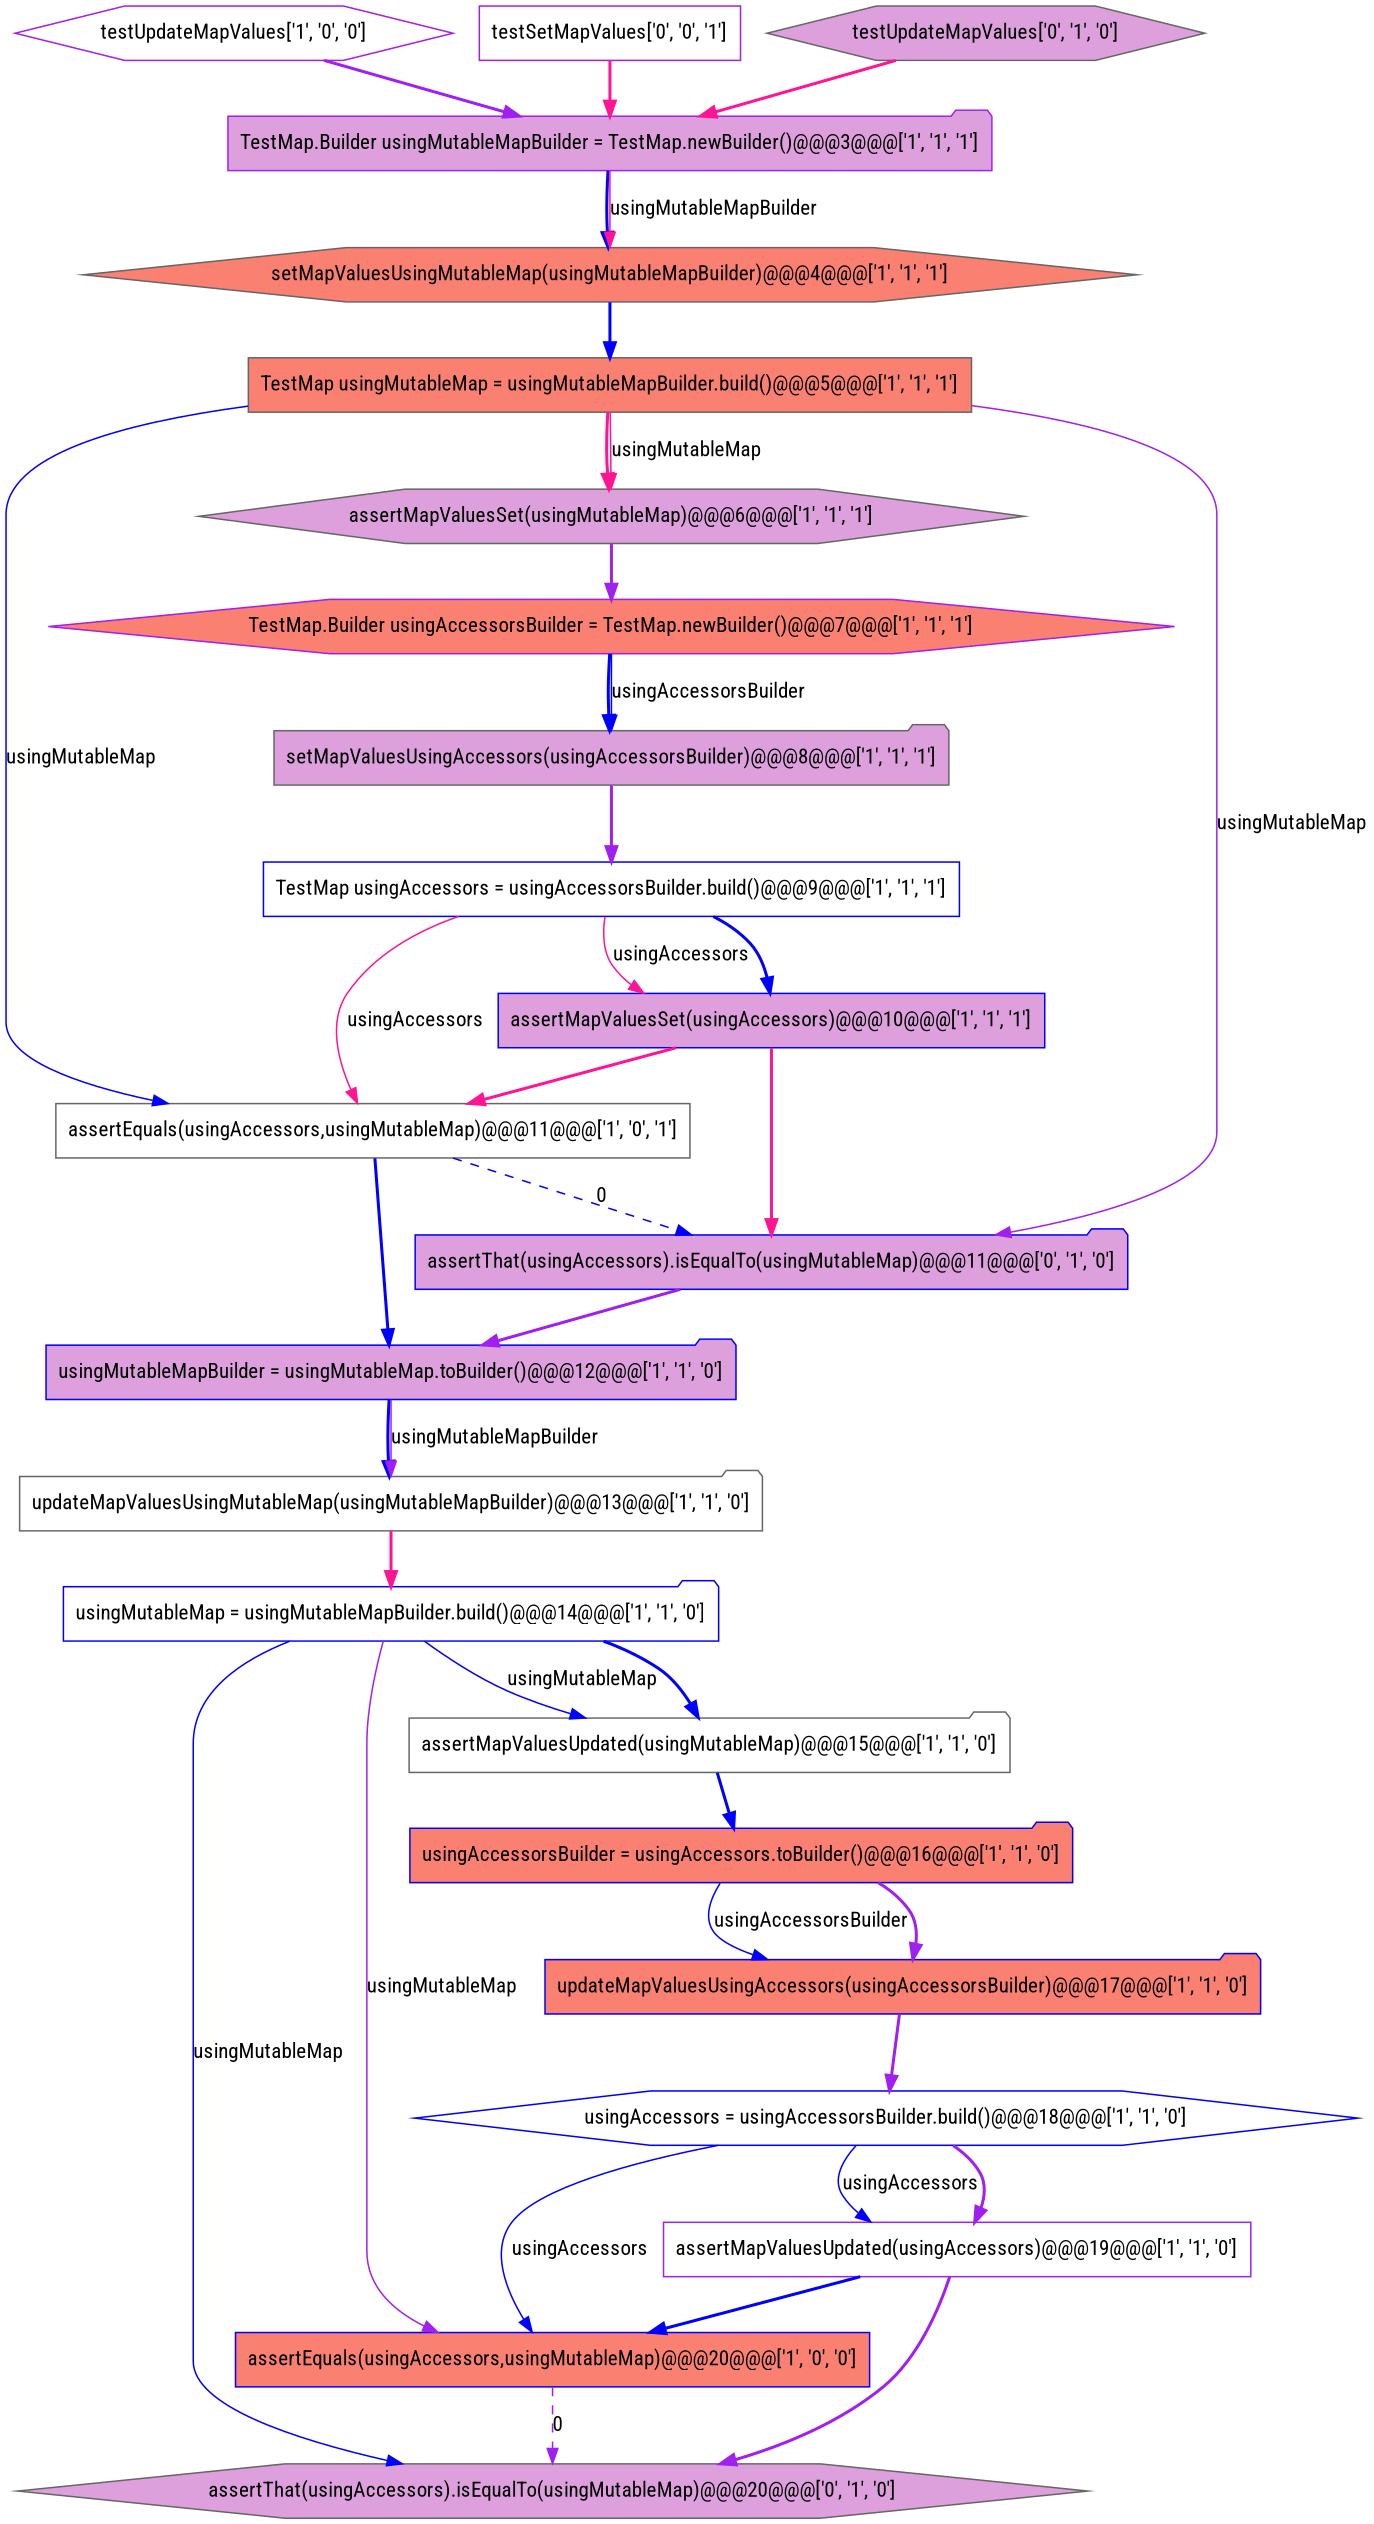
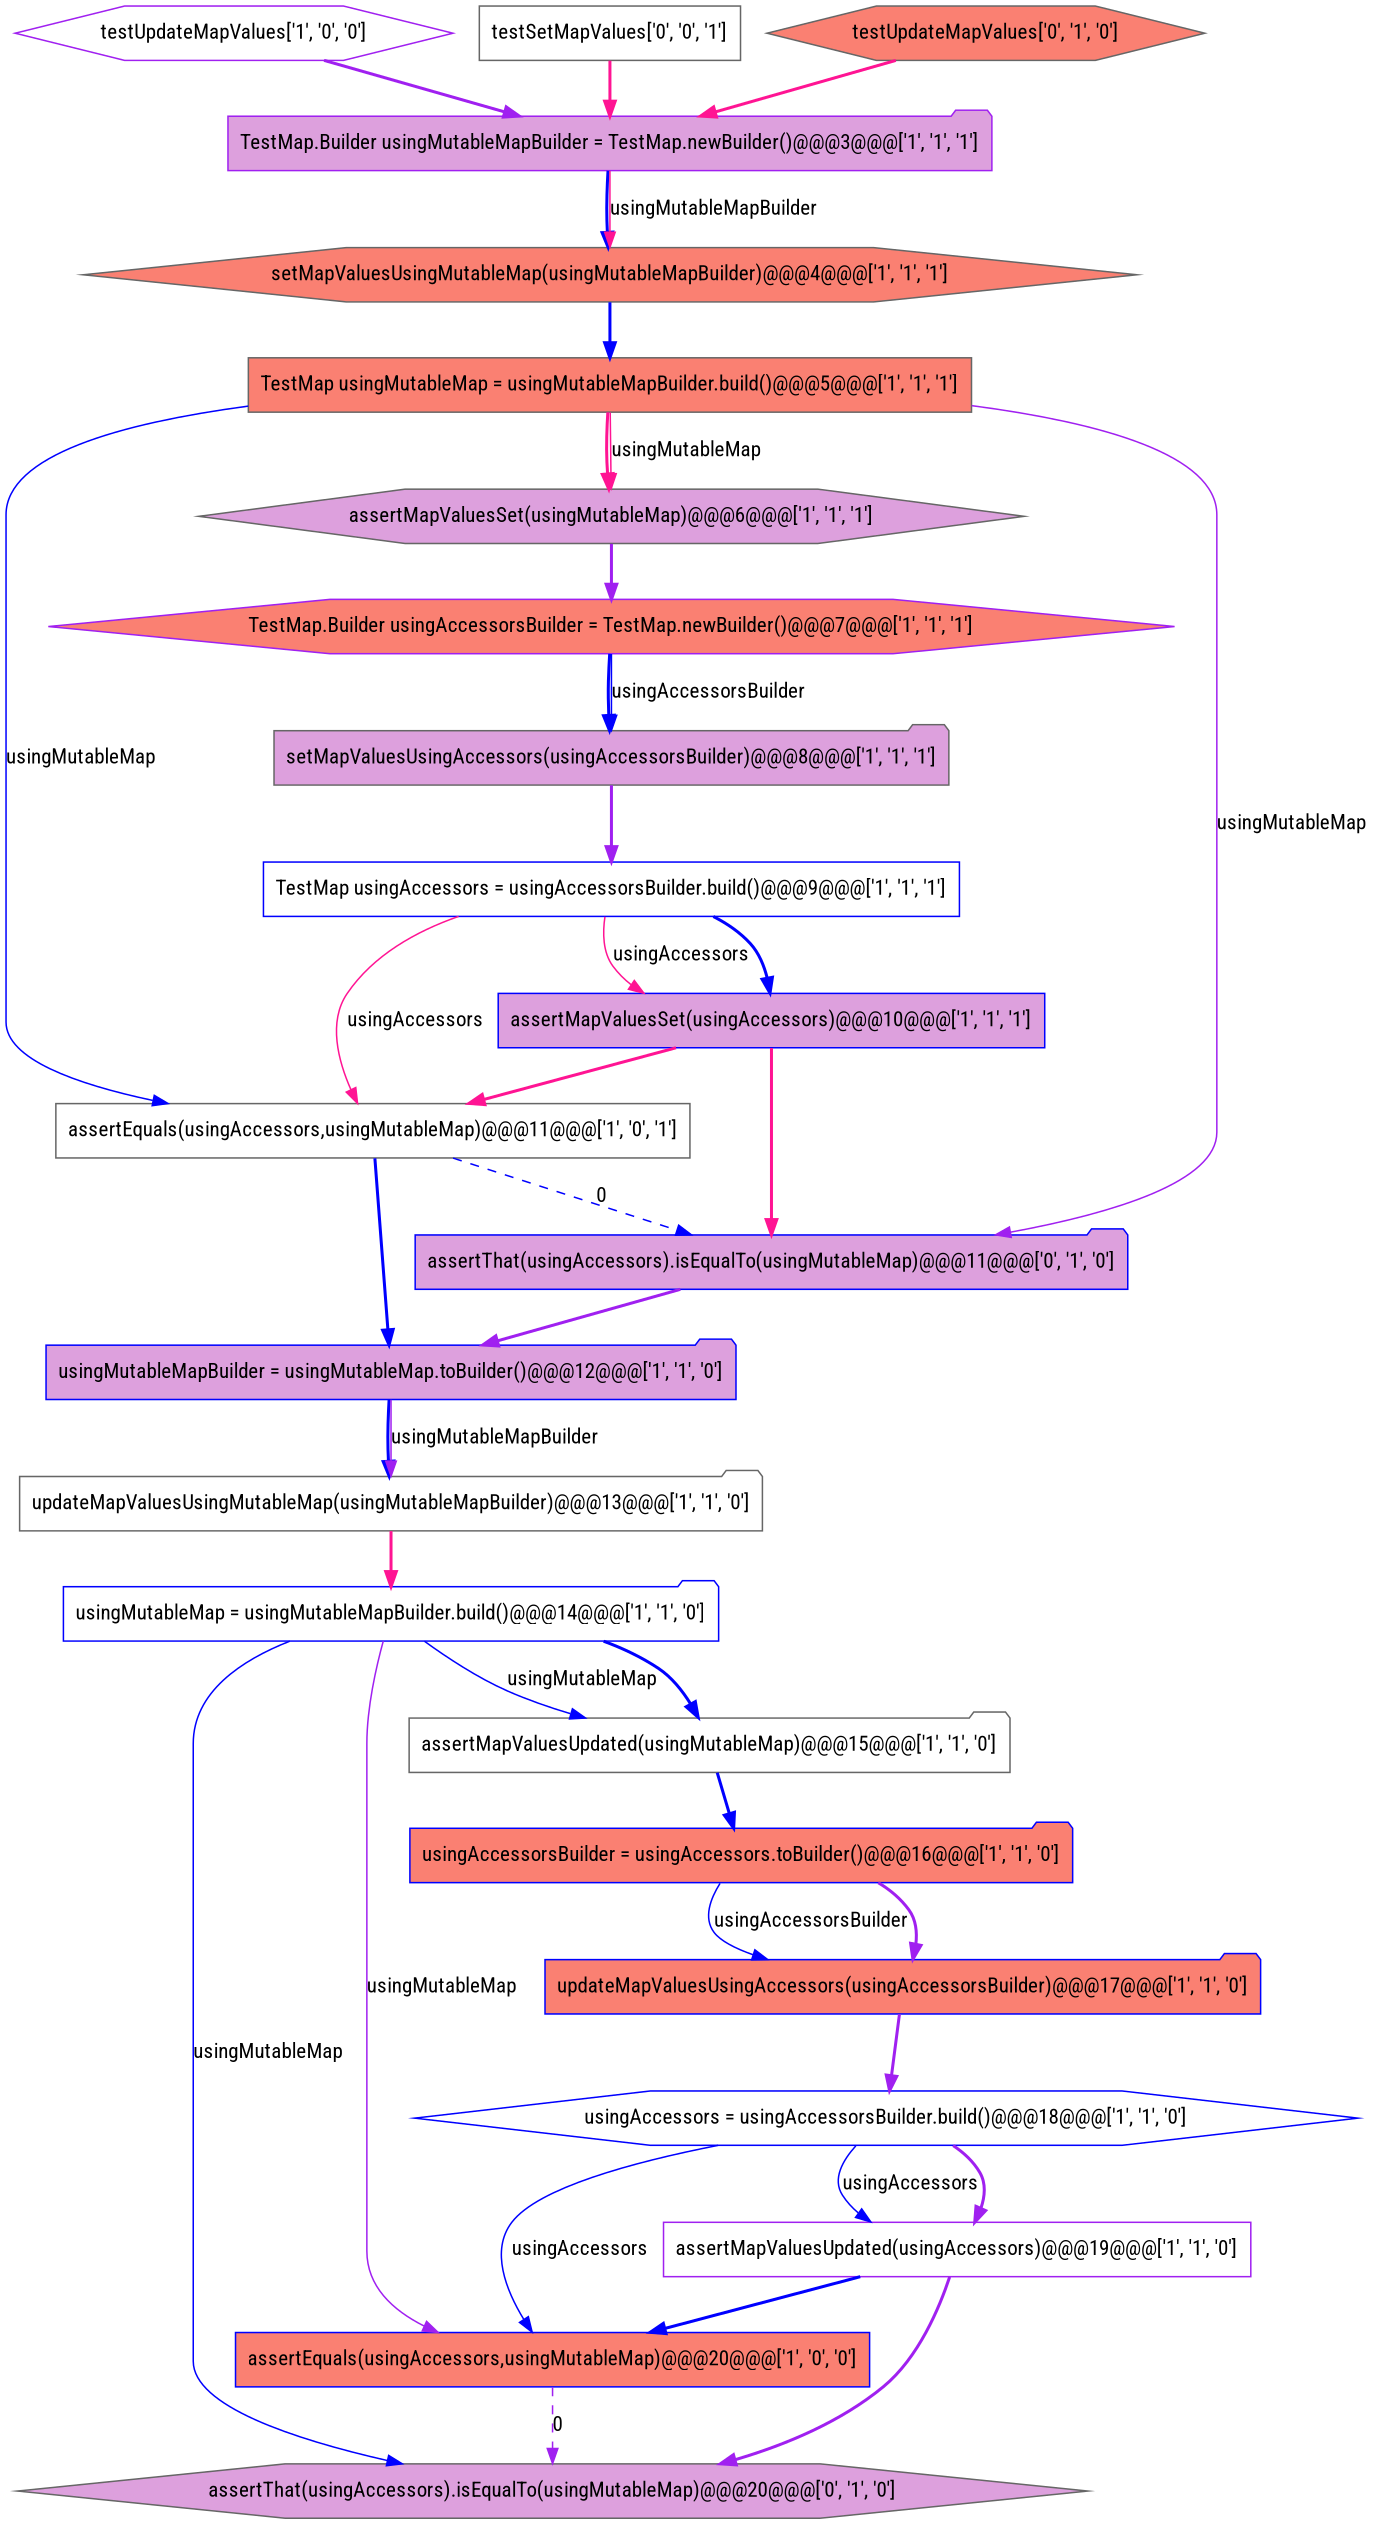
(610, 33) -> (610, 33)
(986, 33) -> (986, 33)
